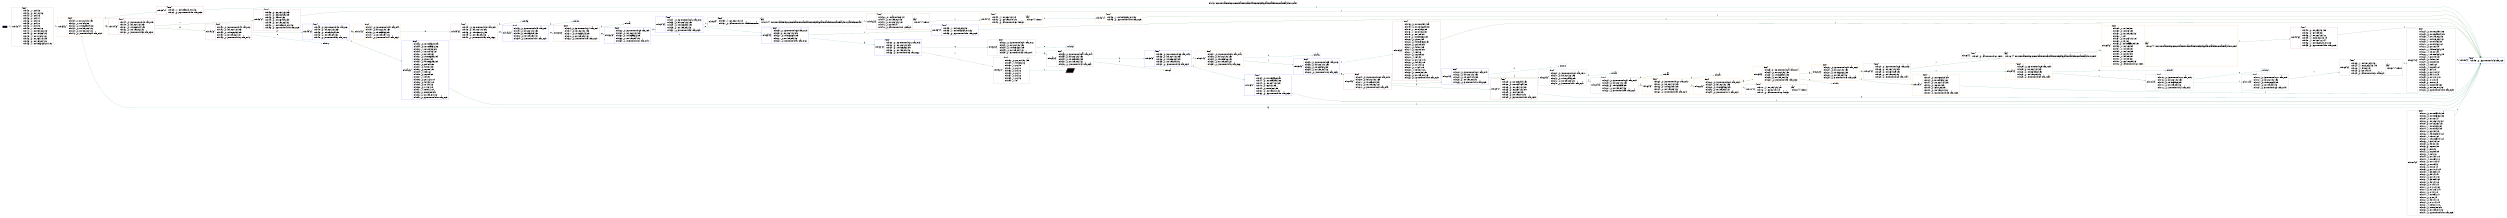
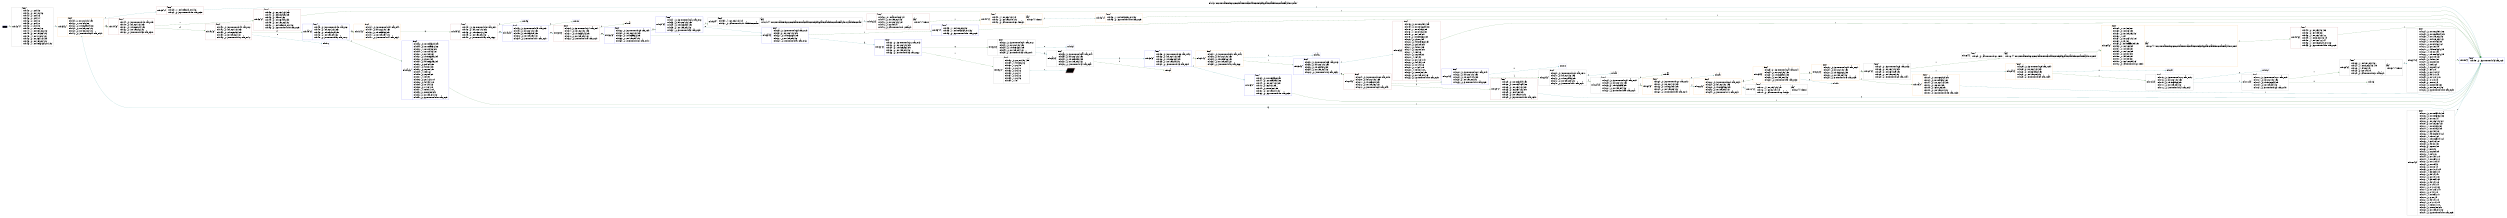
none -> (2371, 82)
